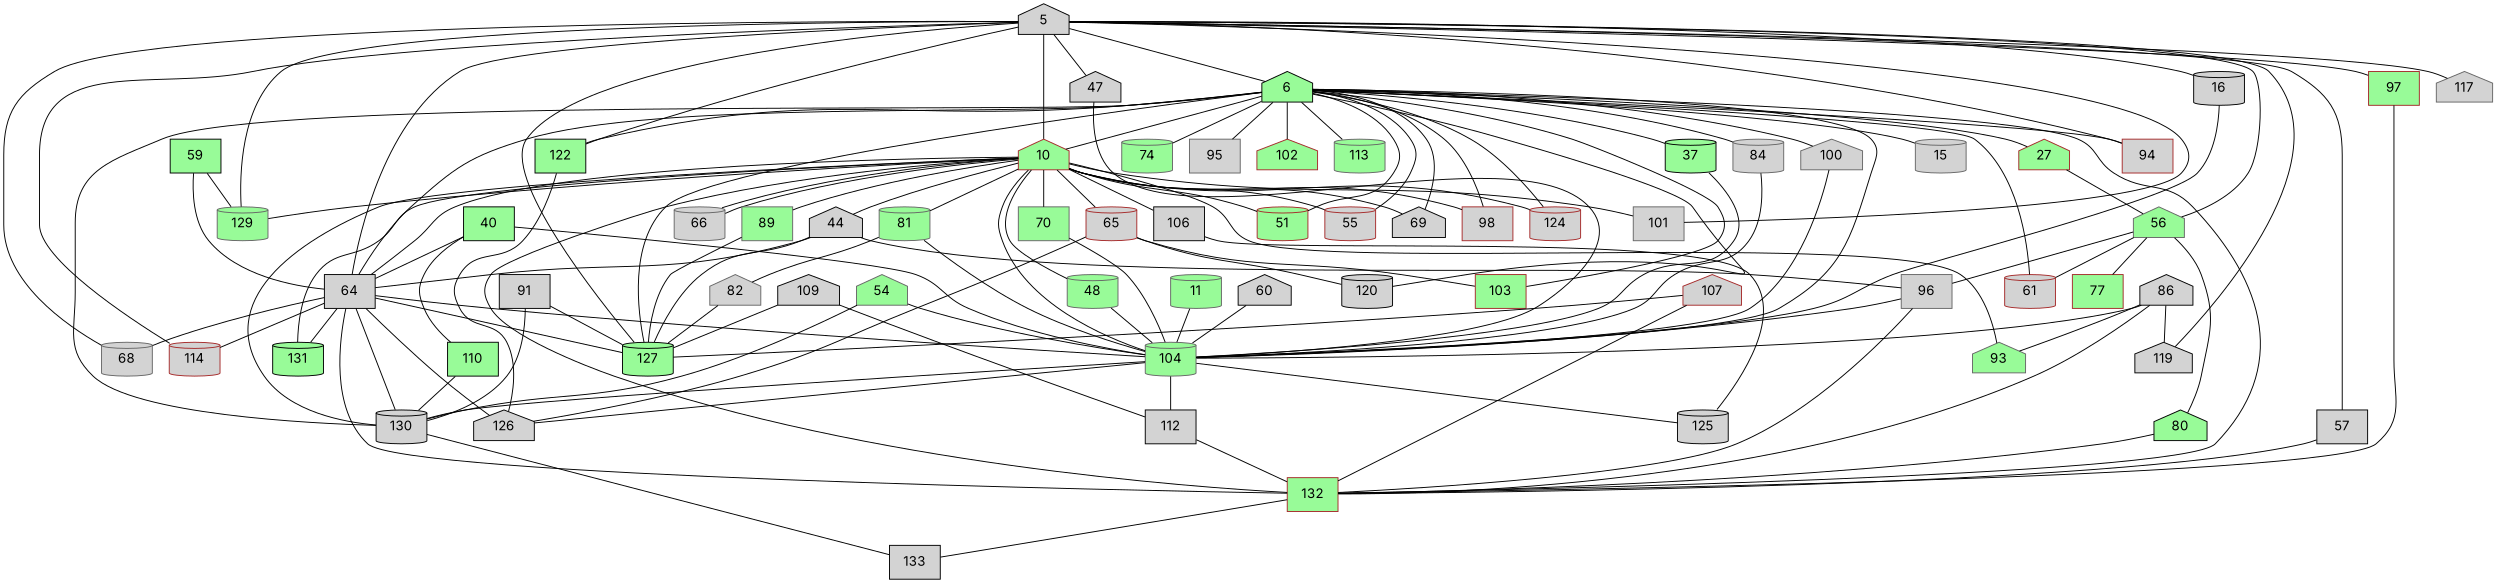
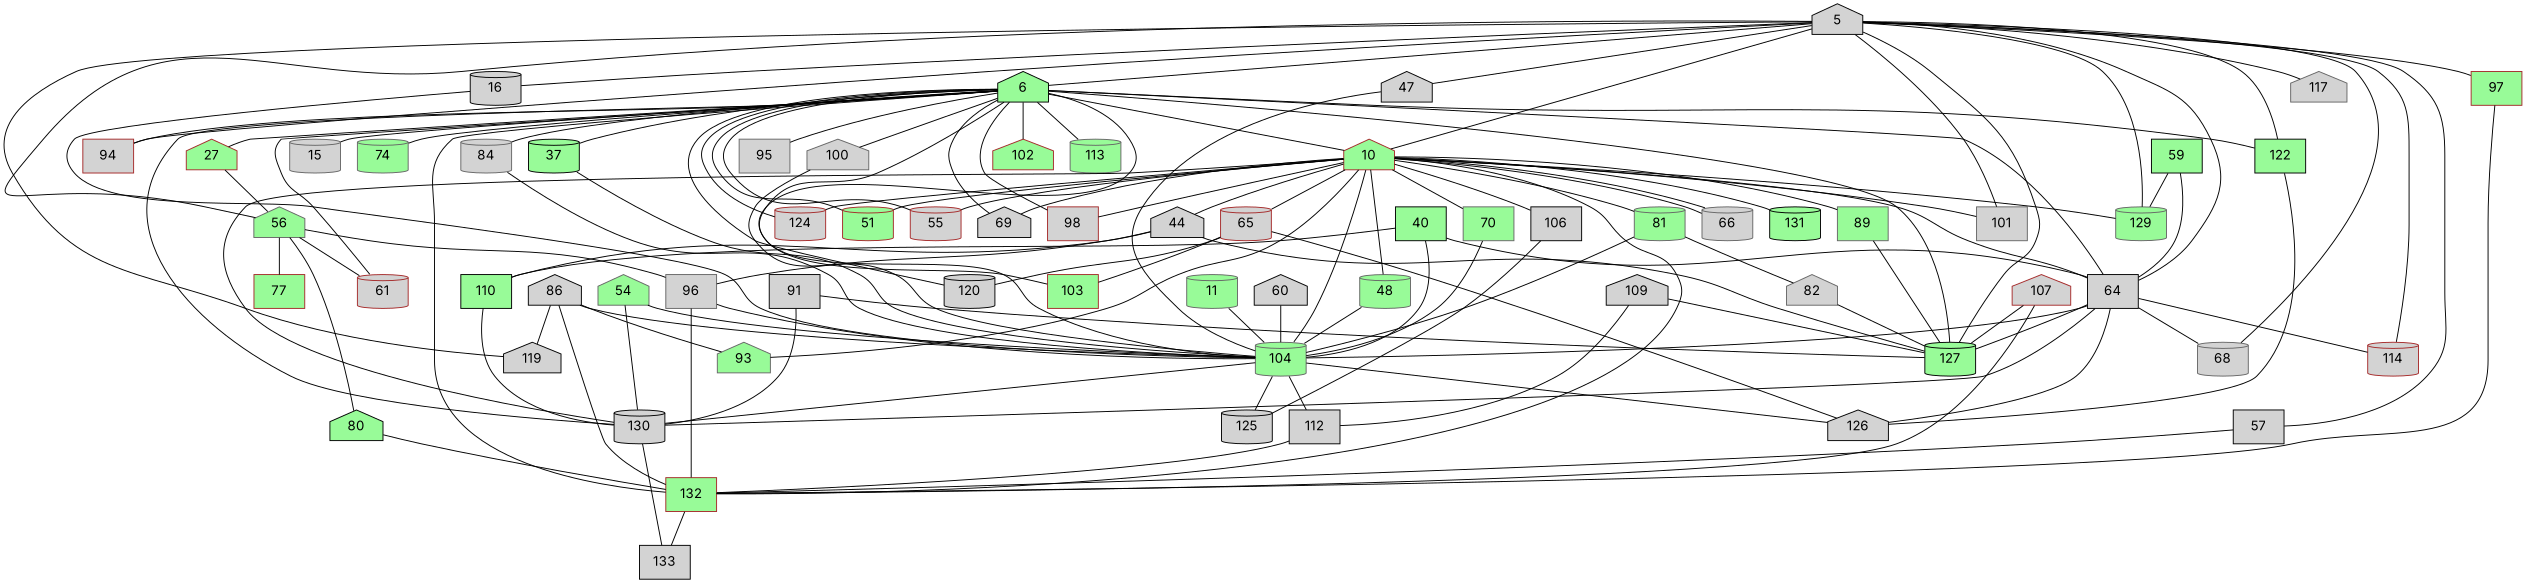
(594, 268) -> (750, 245)
(324, 325) -> none
(755, 478) -> none
